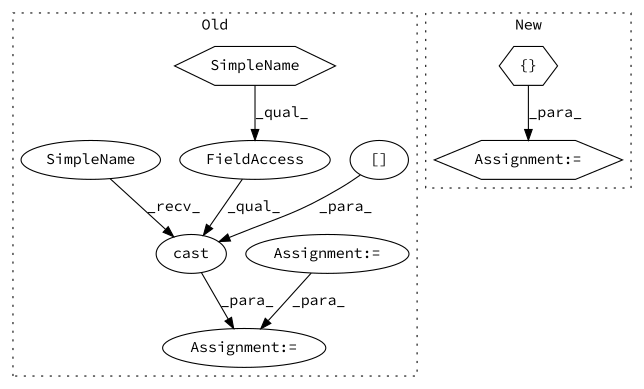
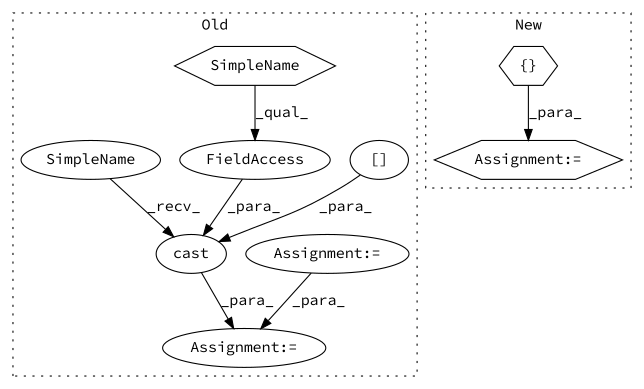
(254, 207) -> (254, 207)
